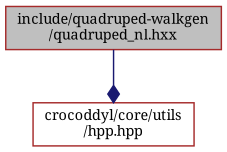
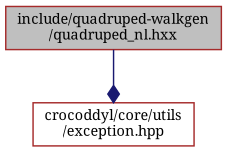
(114, 124) -> (114, 124)
